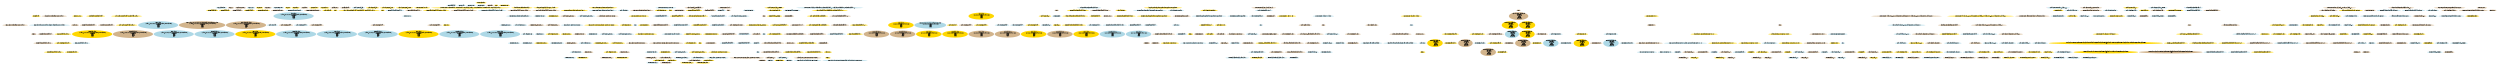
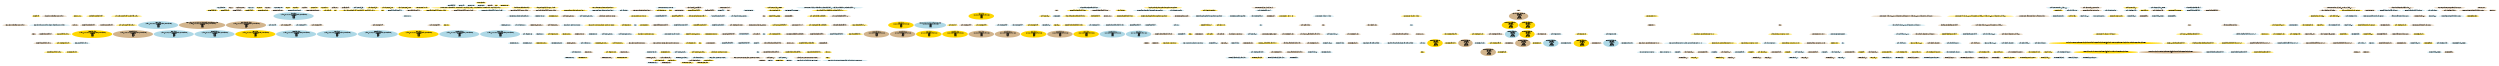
(757, 25) -> (757, 25)
